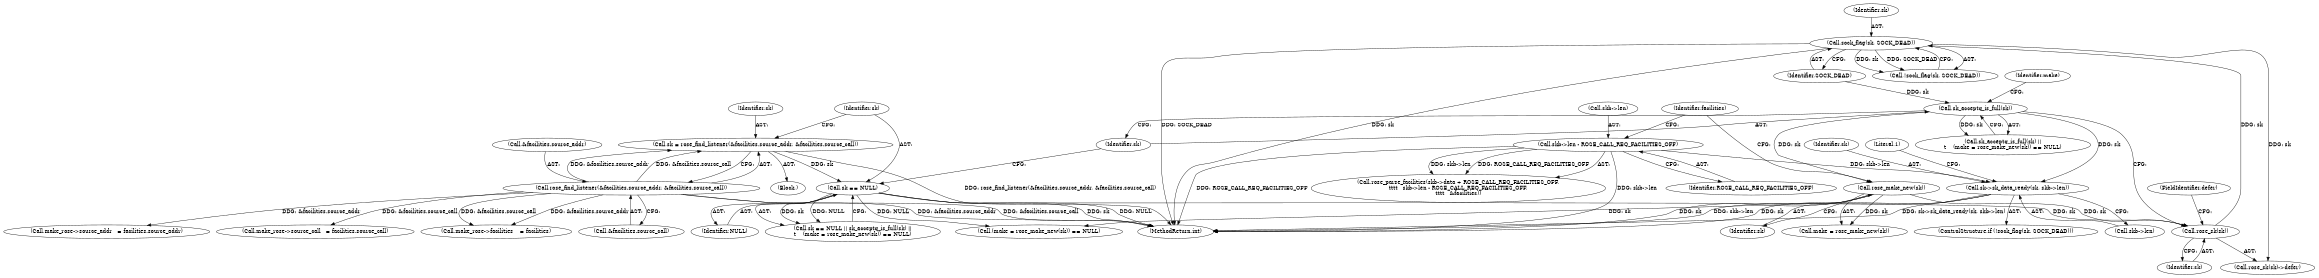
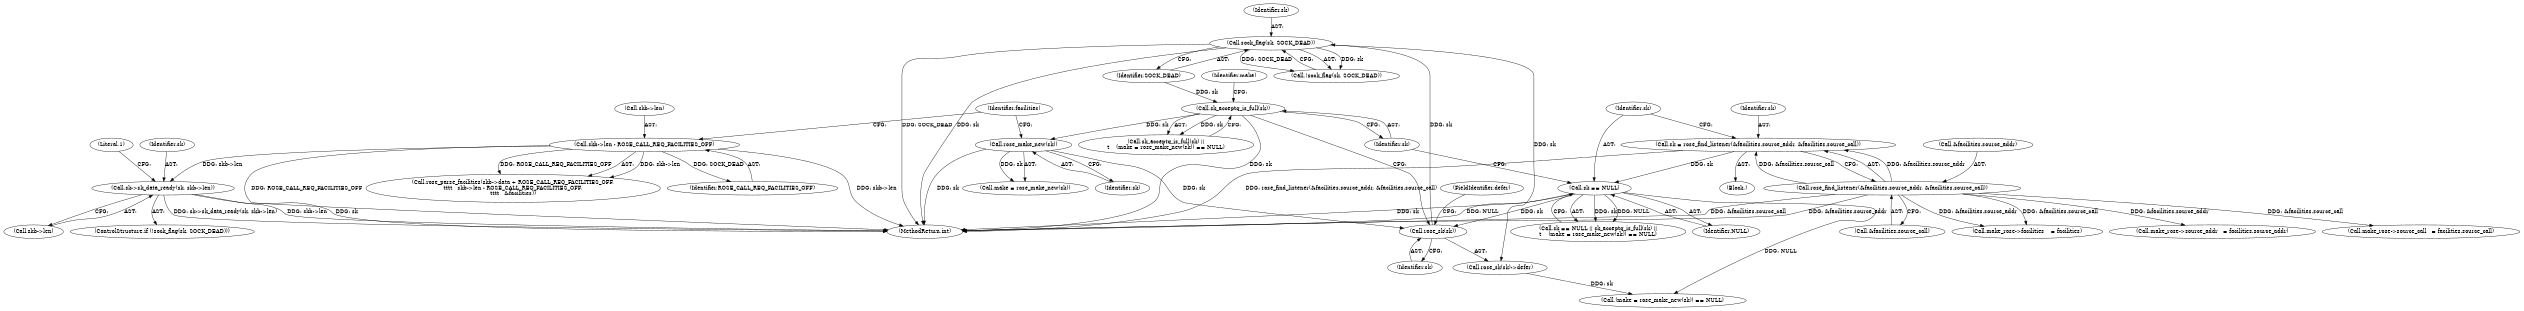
(2093, 134) -> (1147, 206)
(1673, 165) -> (719, 165)
(1481, 213) -> (1578, 283)
